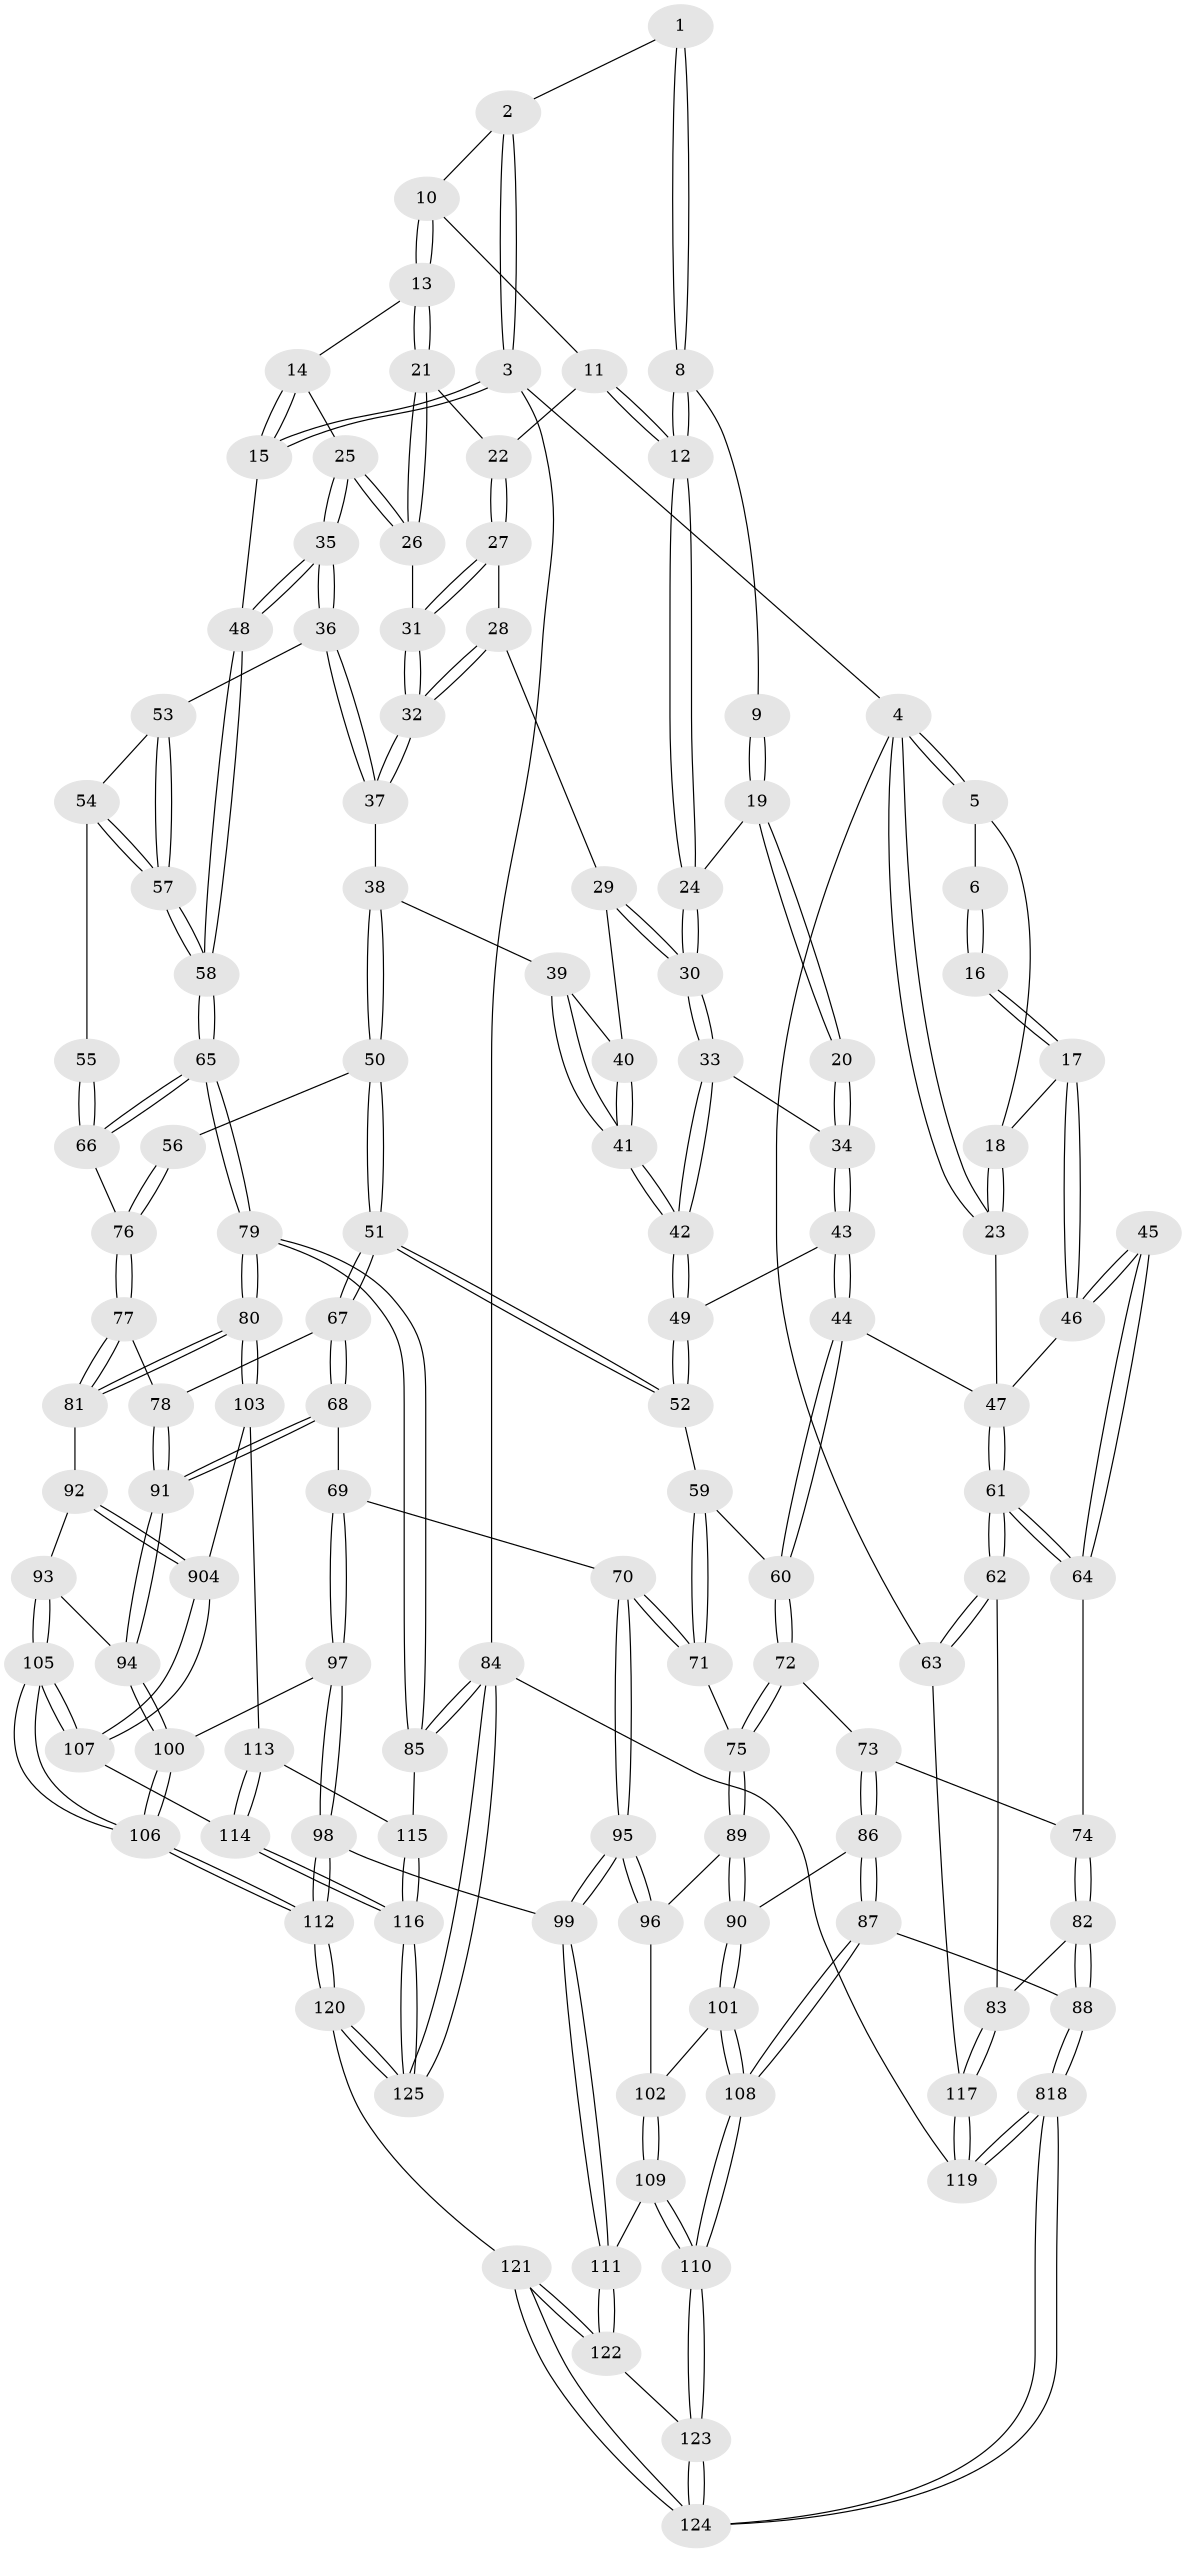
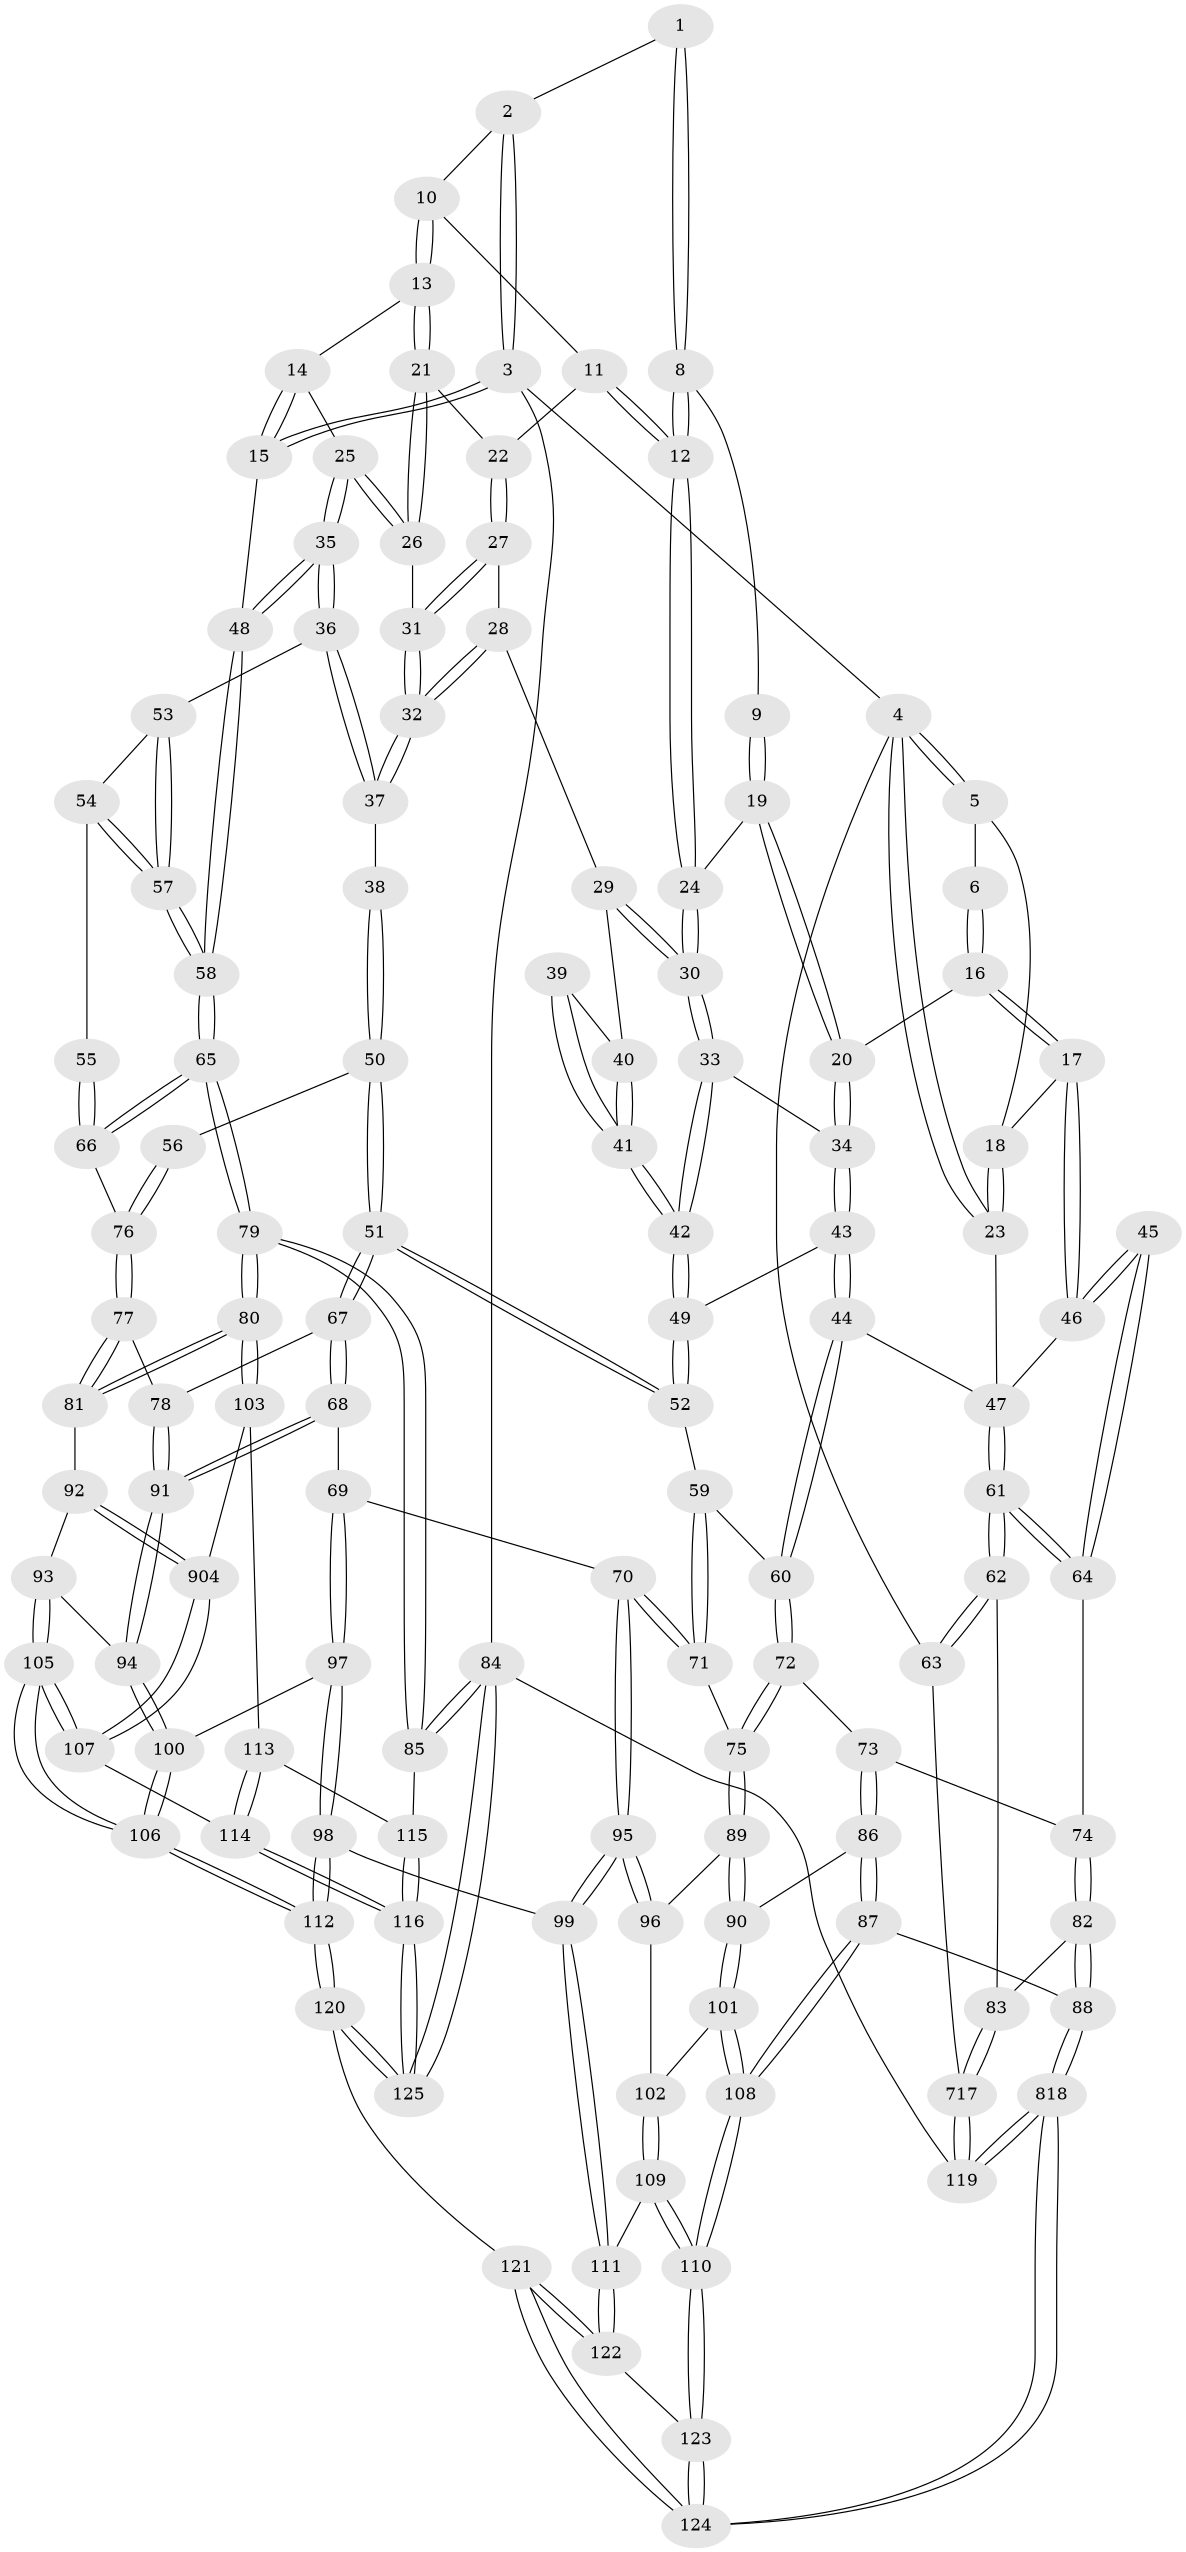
(466, 931) -> none
none -> (913, 1015)
(962, 2095) -> (962, 2095)
